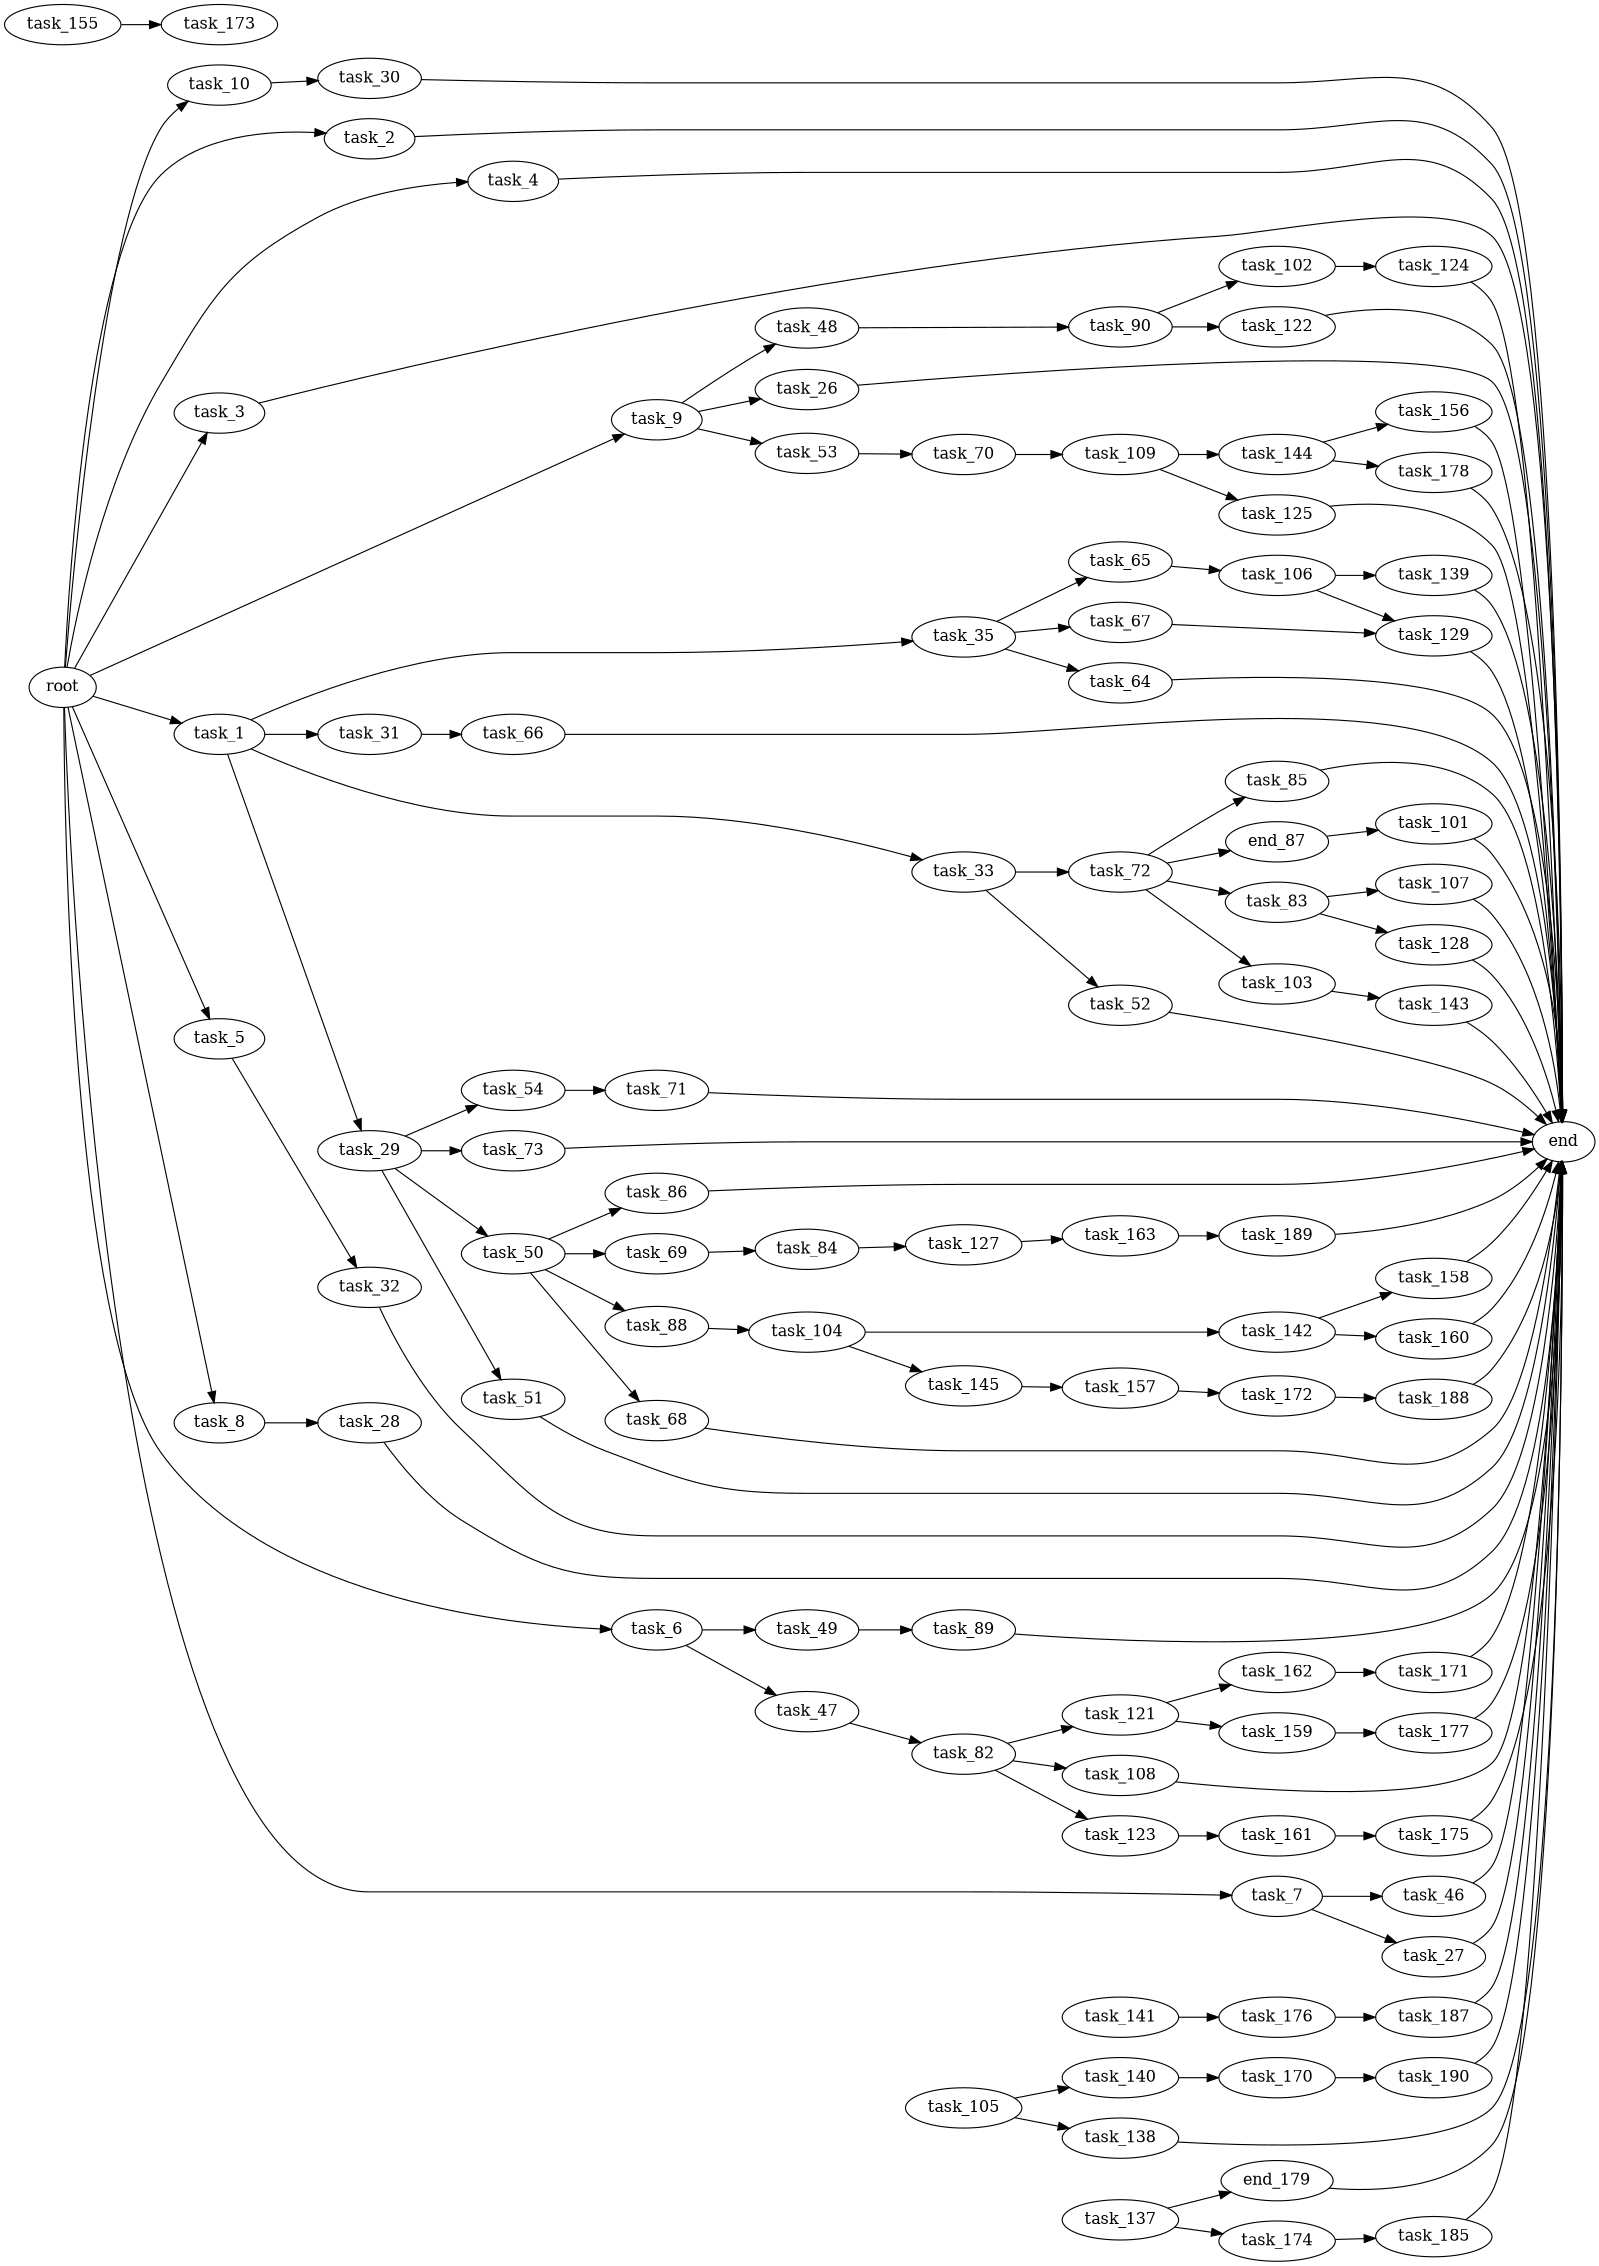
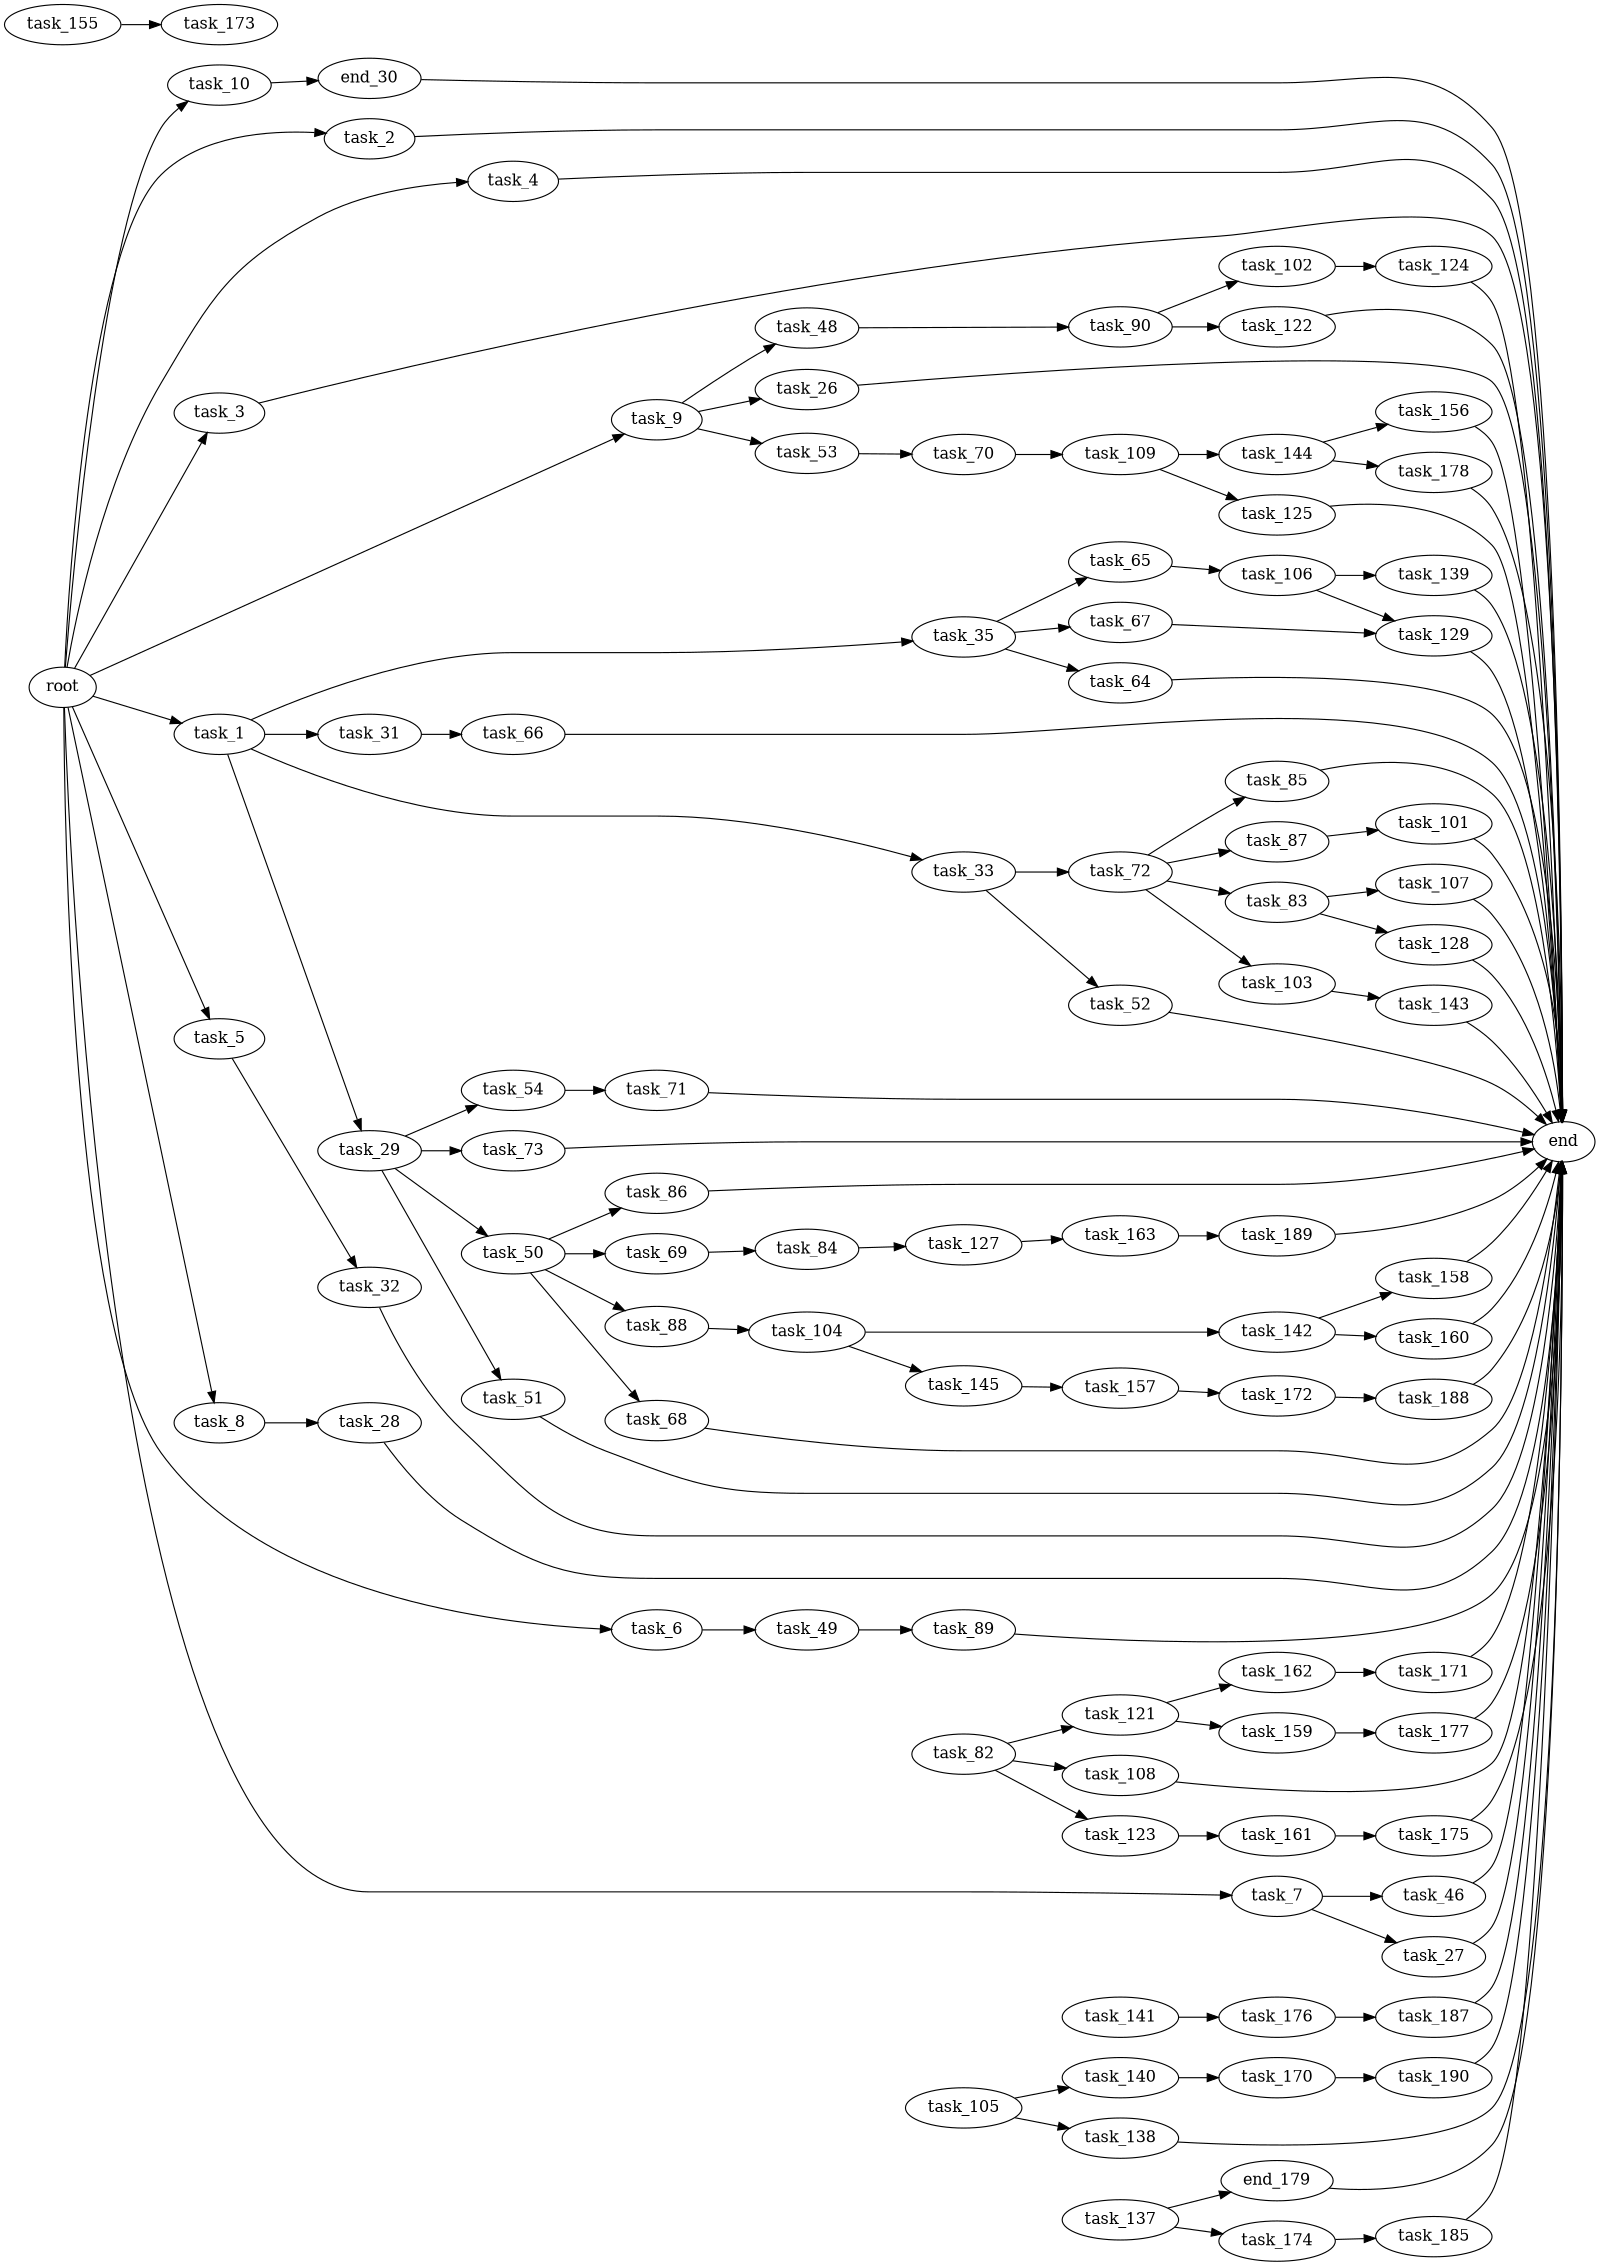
(370, 78) -> (370, 78)
(1277, 842) -> (1277, 842)
(807, 1712) -> none
